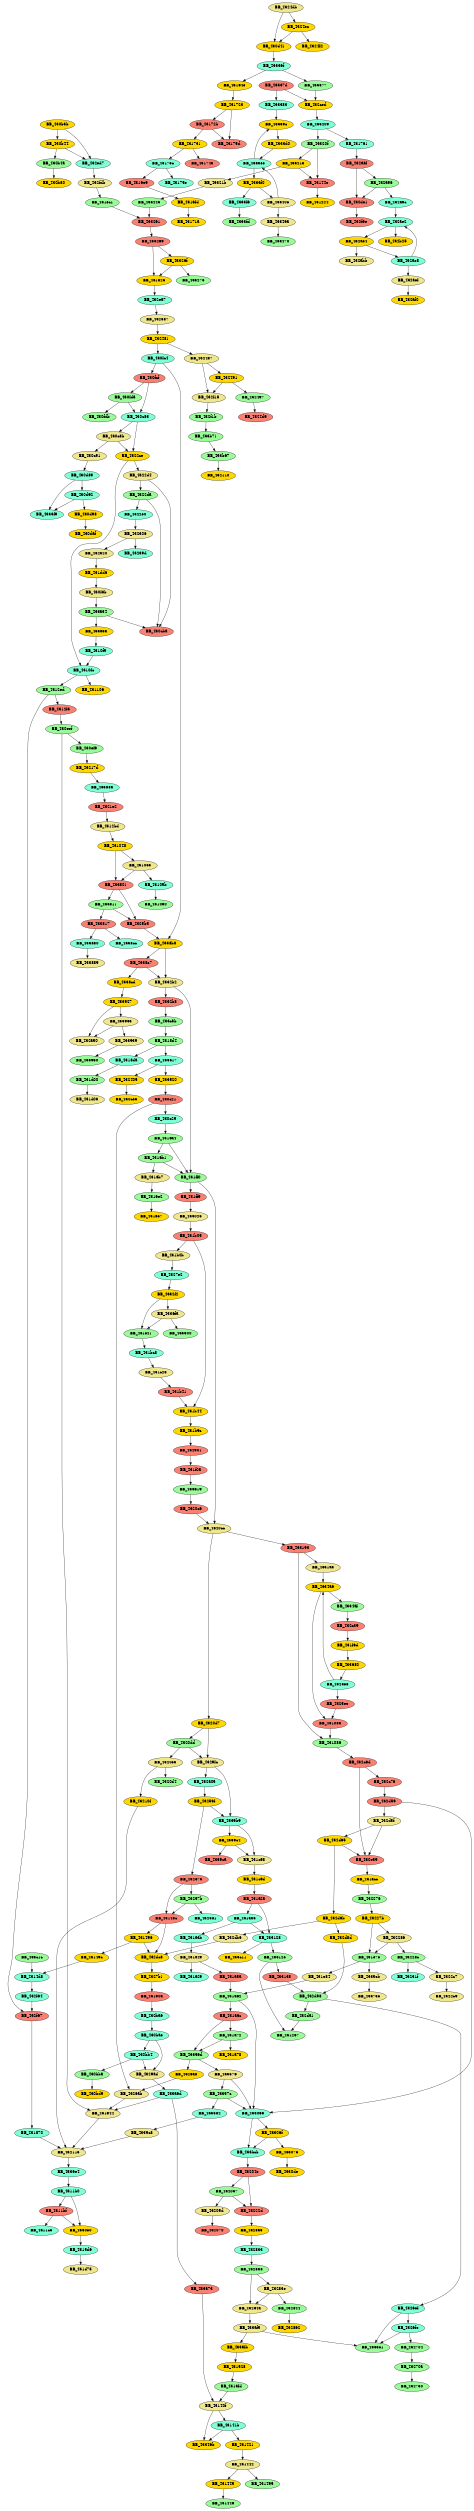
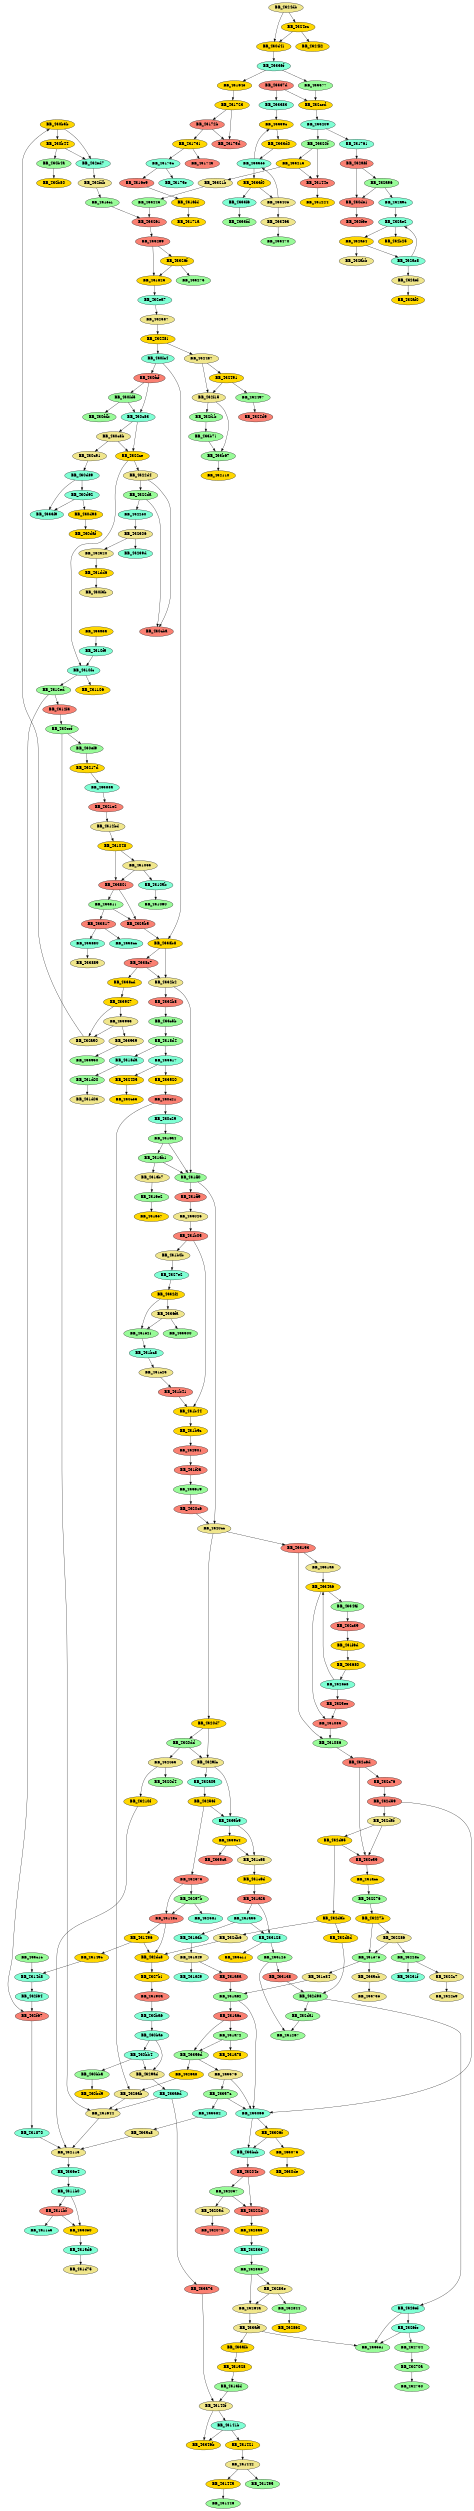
none -> (229, 424)
none -> (22, 585)
(96, 612) -> none
